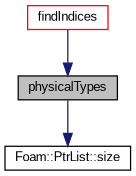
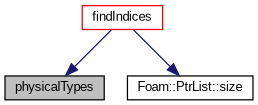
(68, 117) -> (152, 48)
